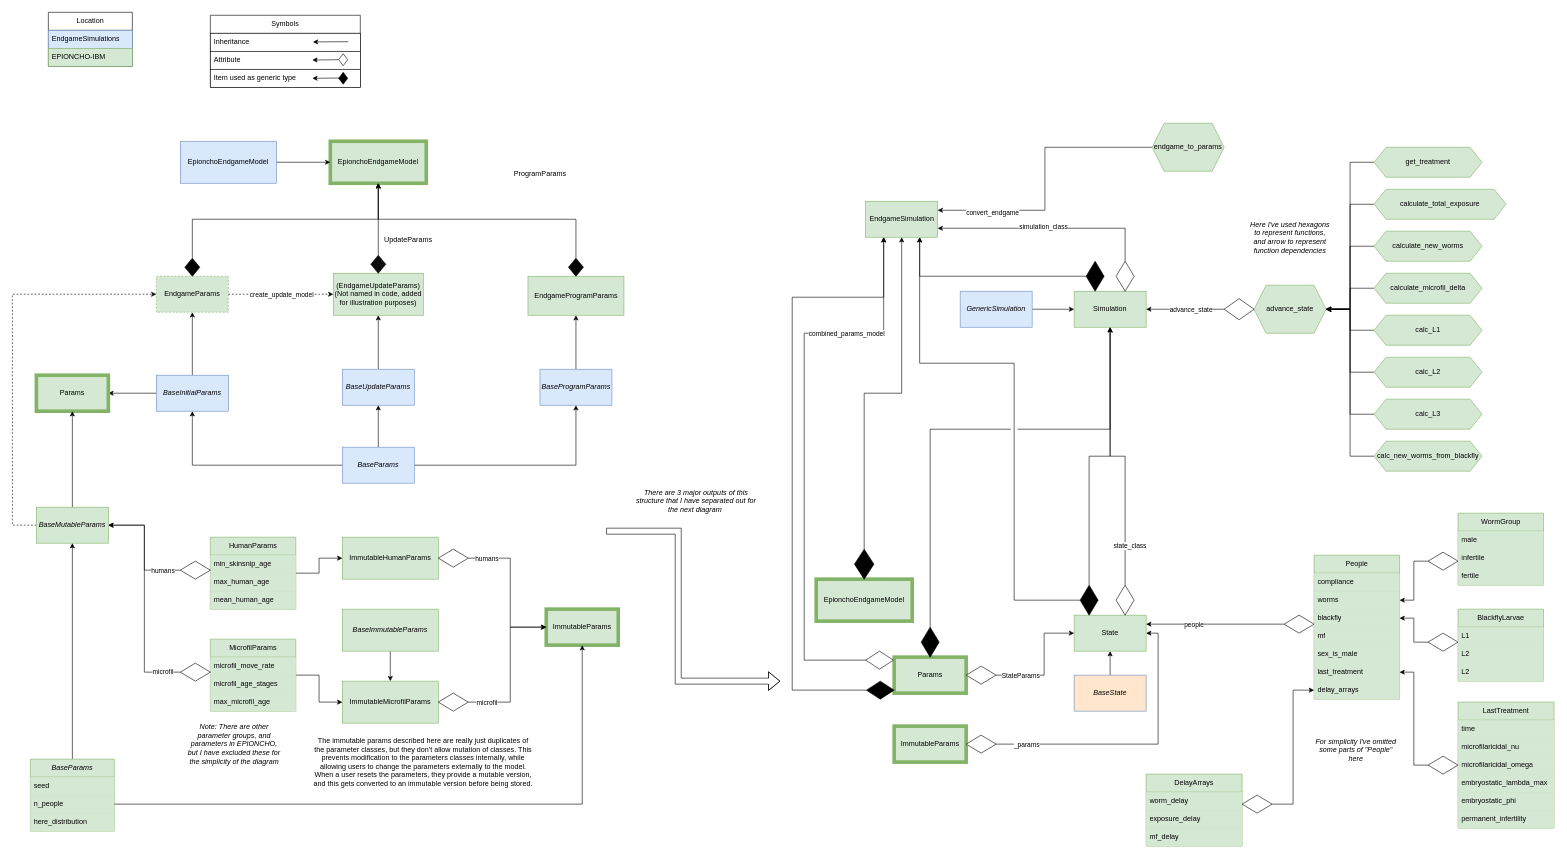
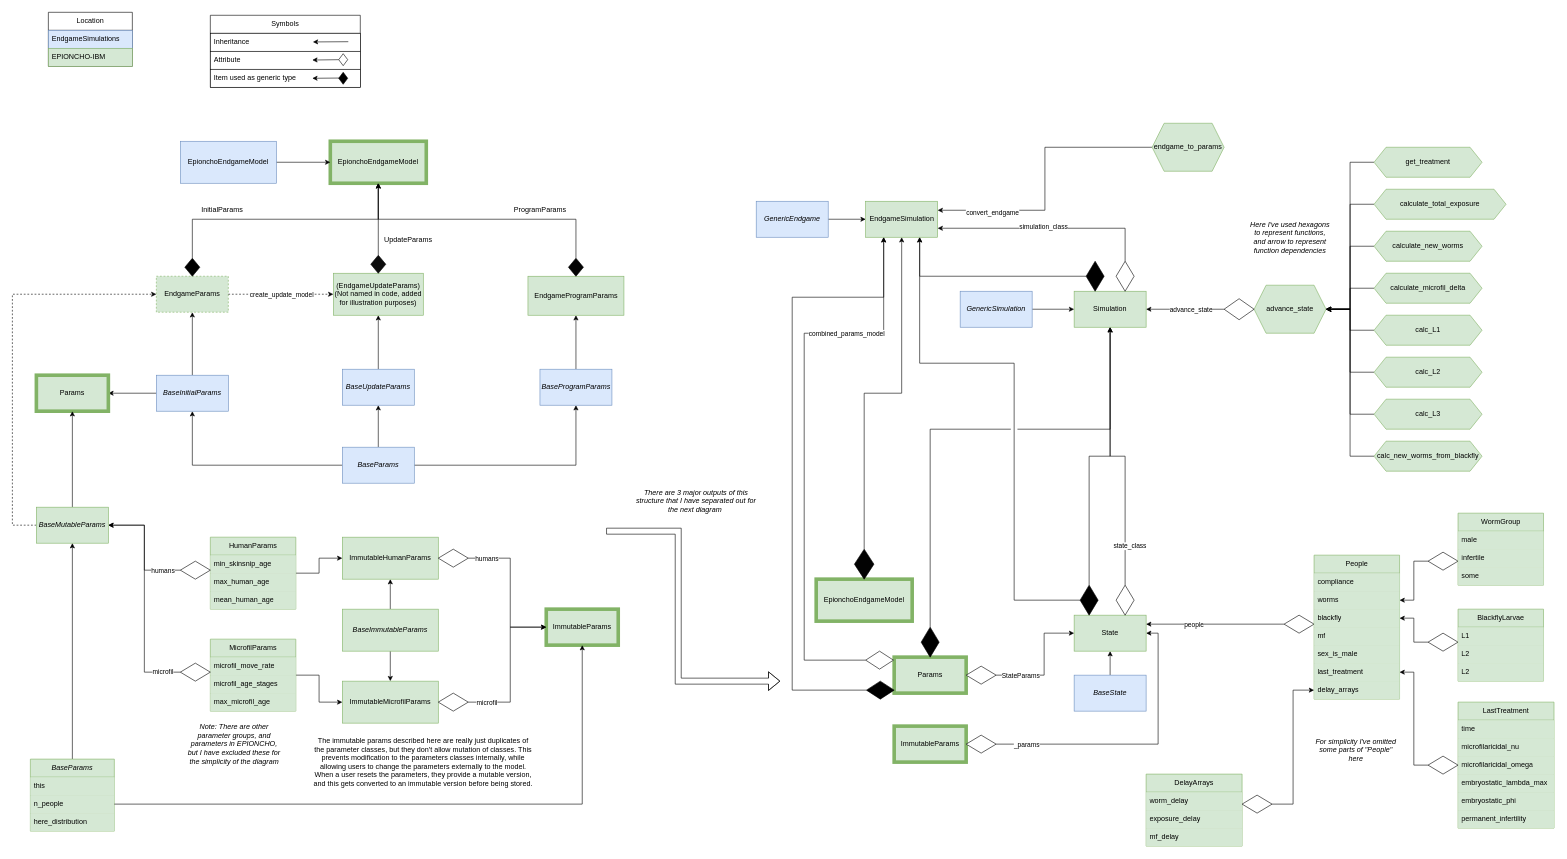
(540, 174) -> (540, 210)
none -> (222, 210)
none -> (792, 219)
none -> (860, 219)
(1474, 576) -> (1470, 576)
none -> (390, 584)
(1110, 693) -> (1110, 693)
(42, 786) -> (41, 786)
